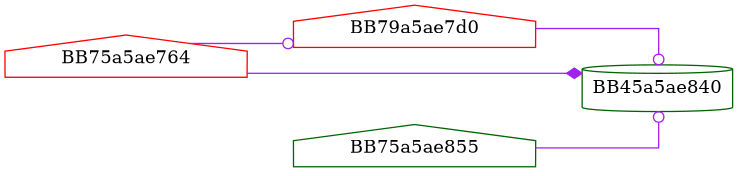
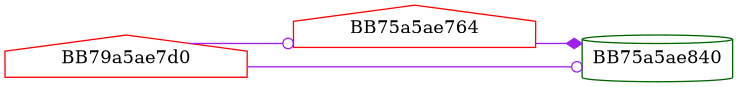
(236, 43) -> (236, 43)
(657, 88) -> (657, 58)
(415, 148) -> none
